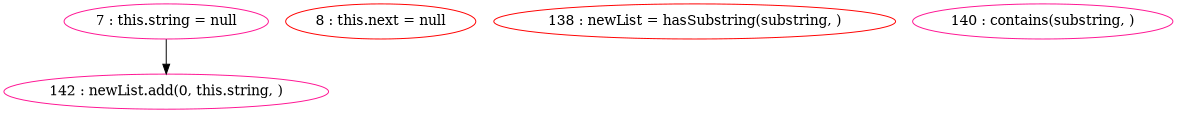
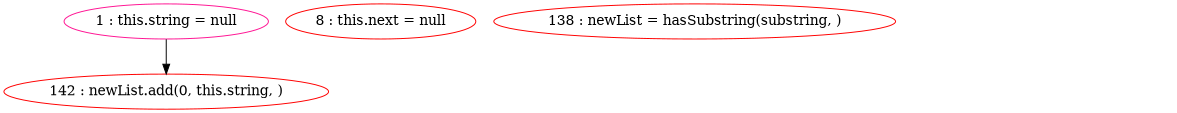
(166, 21) -> (166, 21)
(1043, 21) -> none
(166, 92) -> (166, 92)
